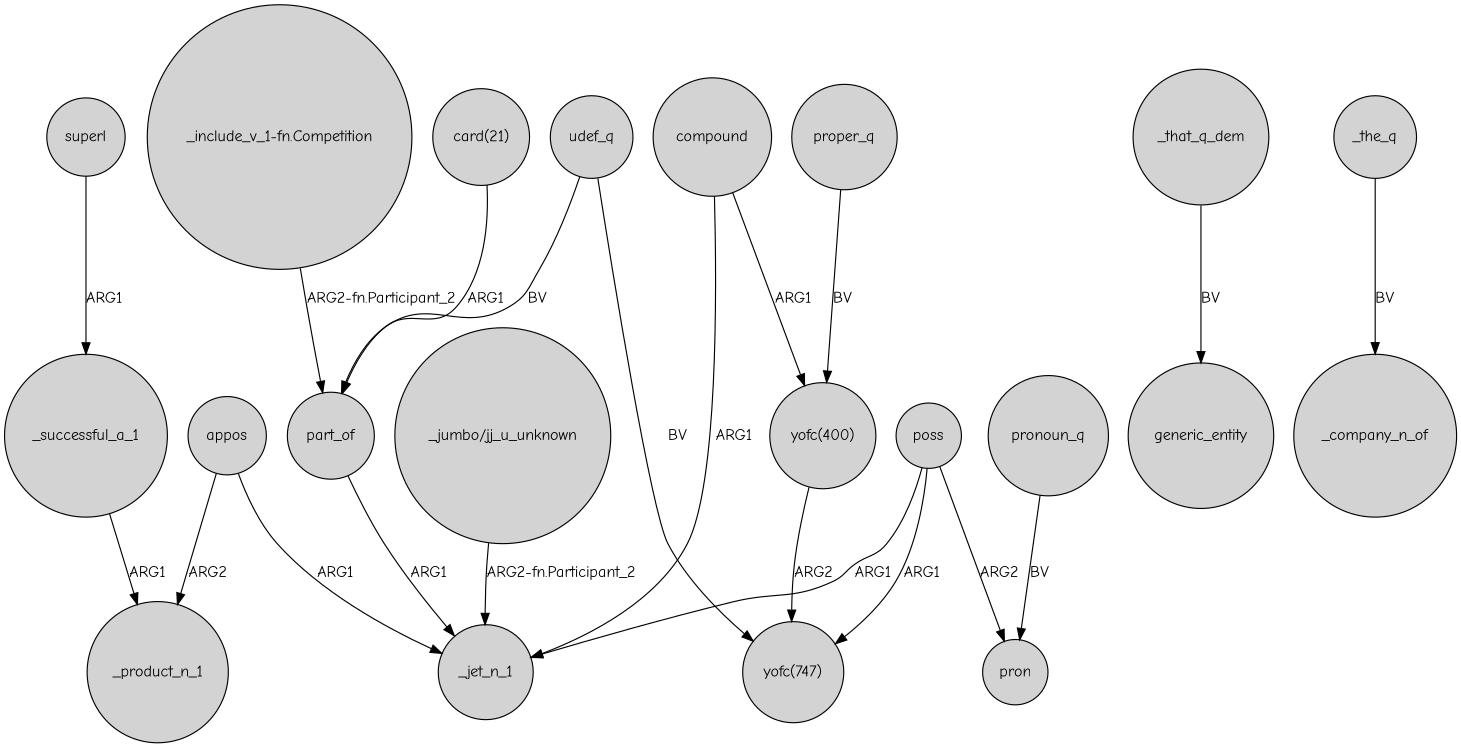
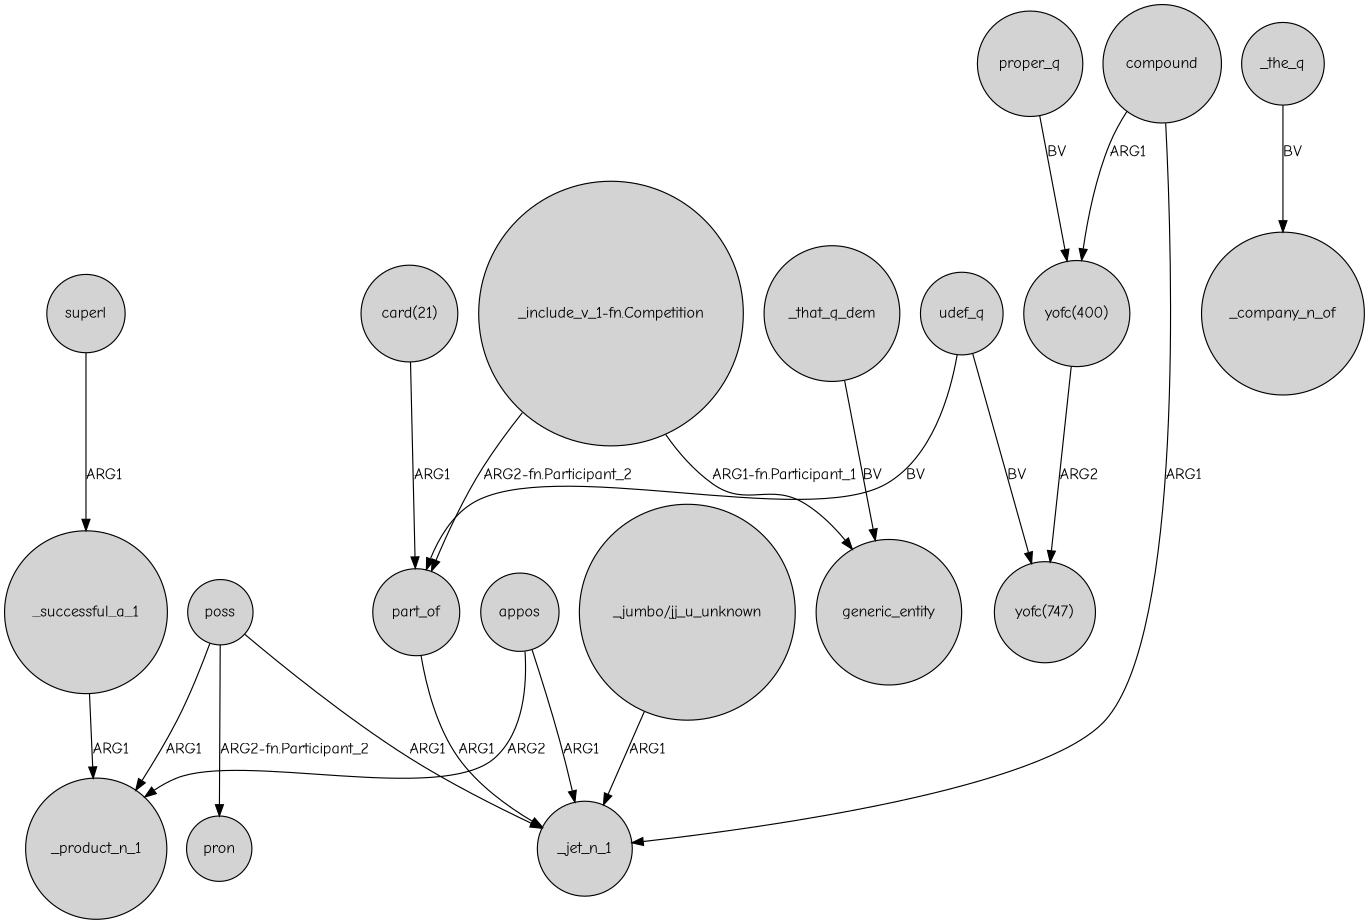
(1048, 436) -> none
none -> (720, 488)
(905, 563) -> (180, 714)
(561, 573) -> (647, 749)
(999, 573) -> (295, 749)
